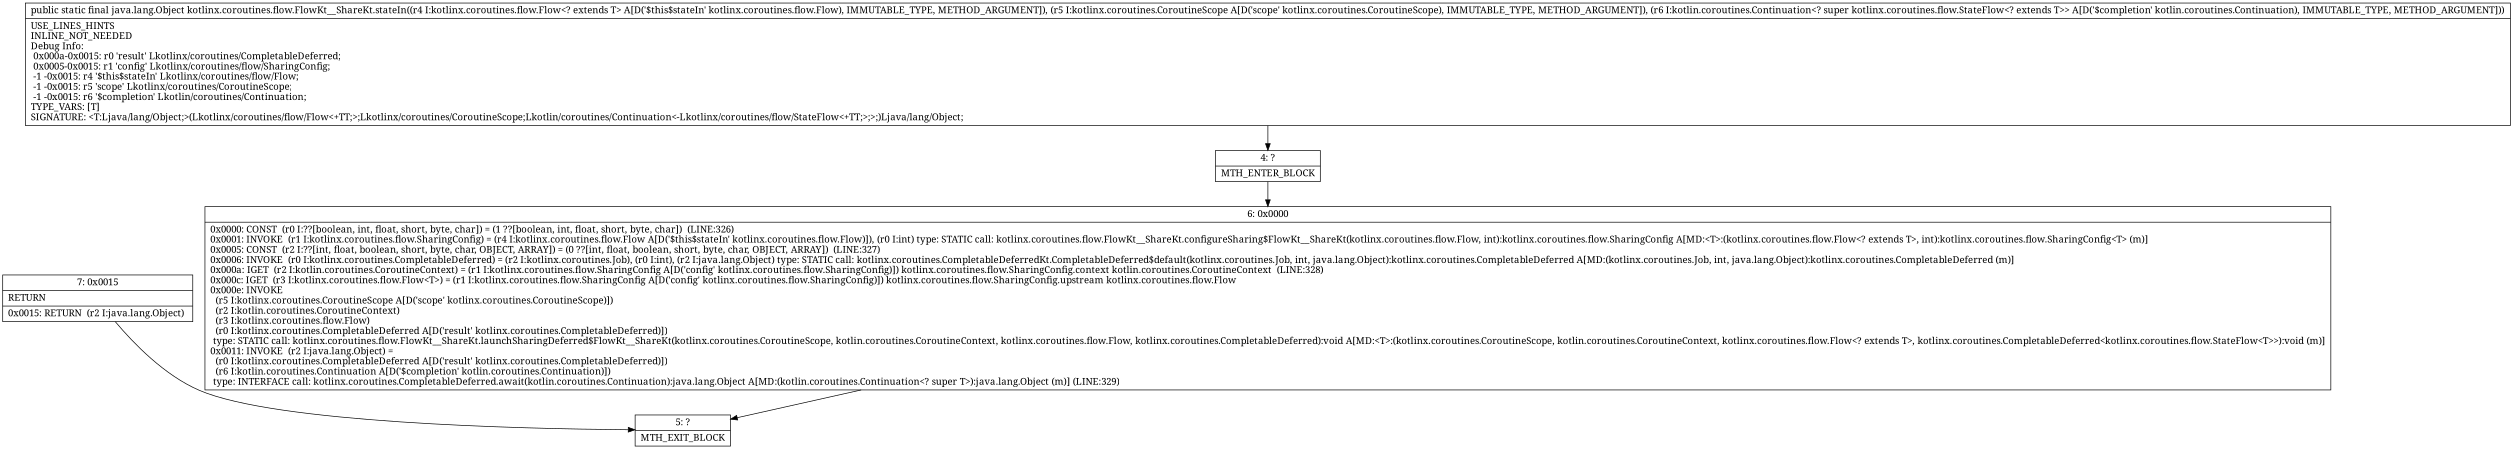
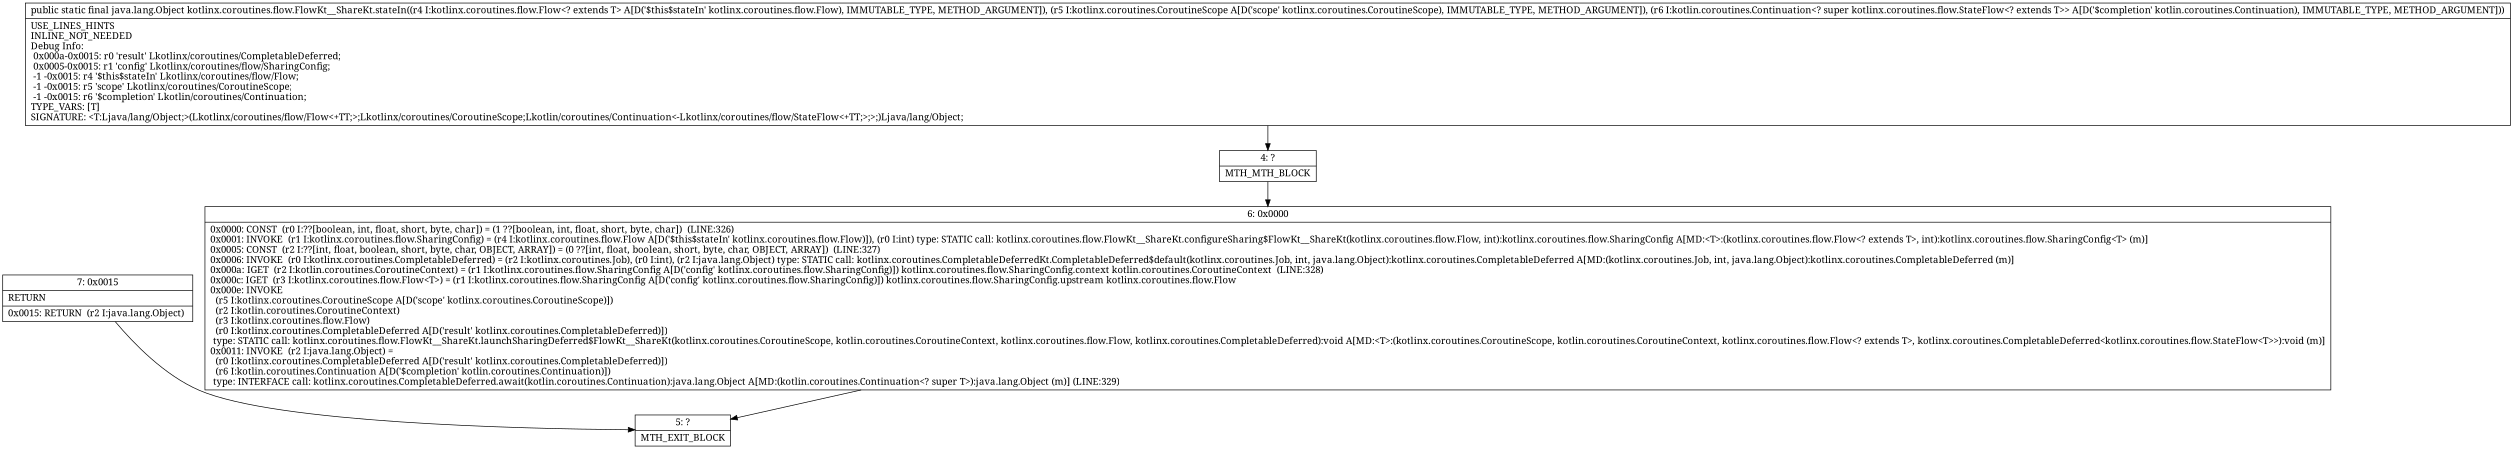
(1268, 173) -> (1268, 173)
